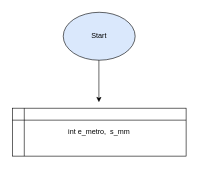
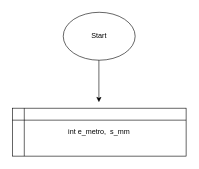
(99, 36) -> (99, 36)
